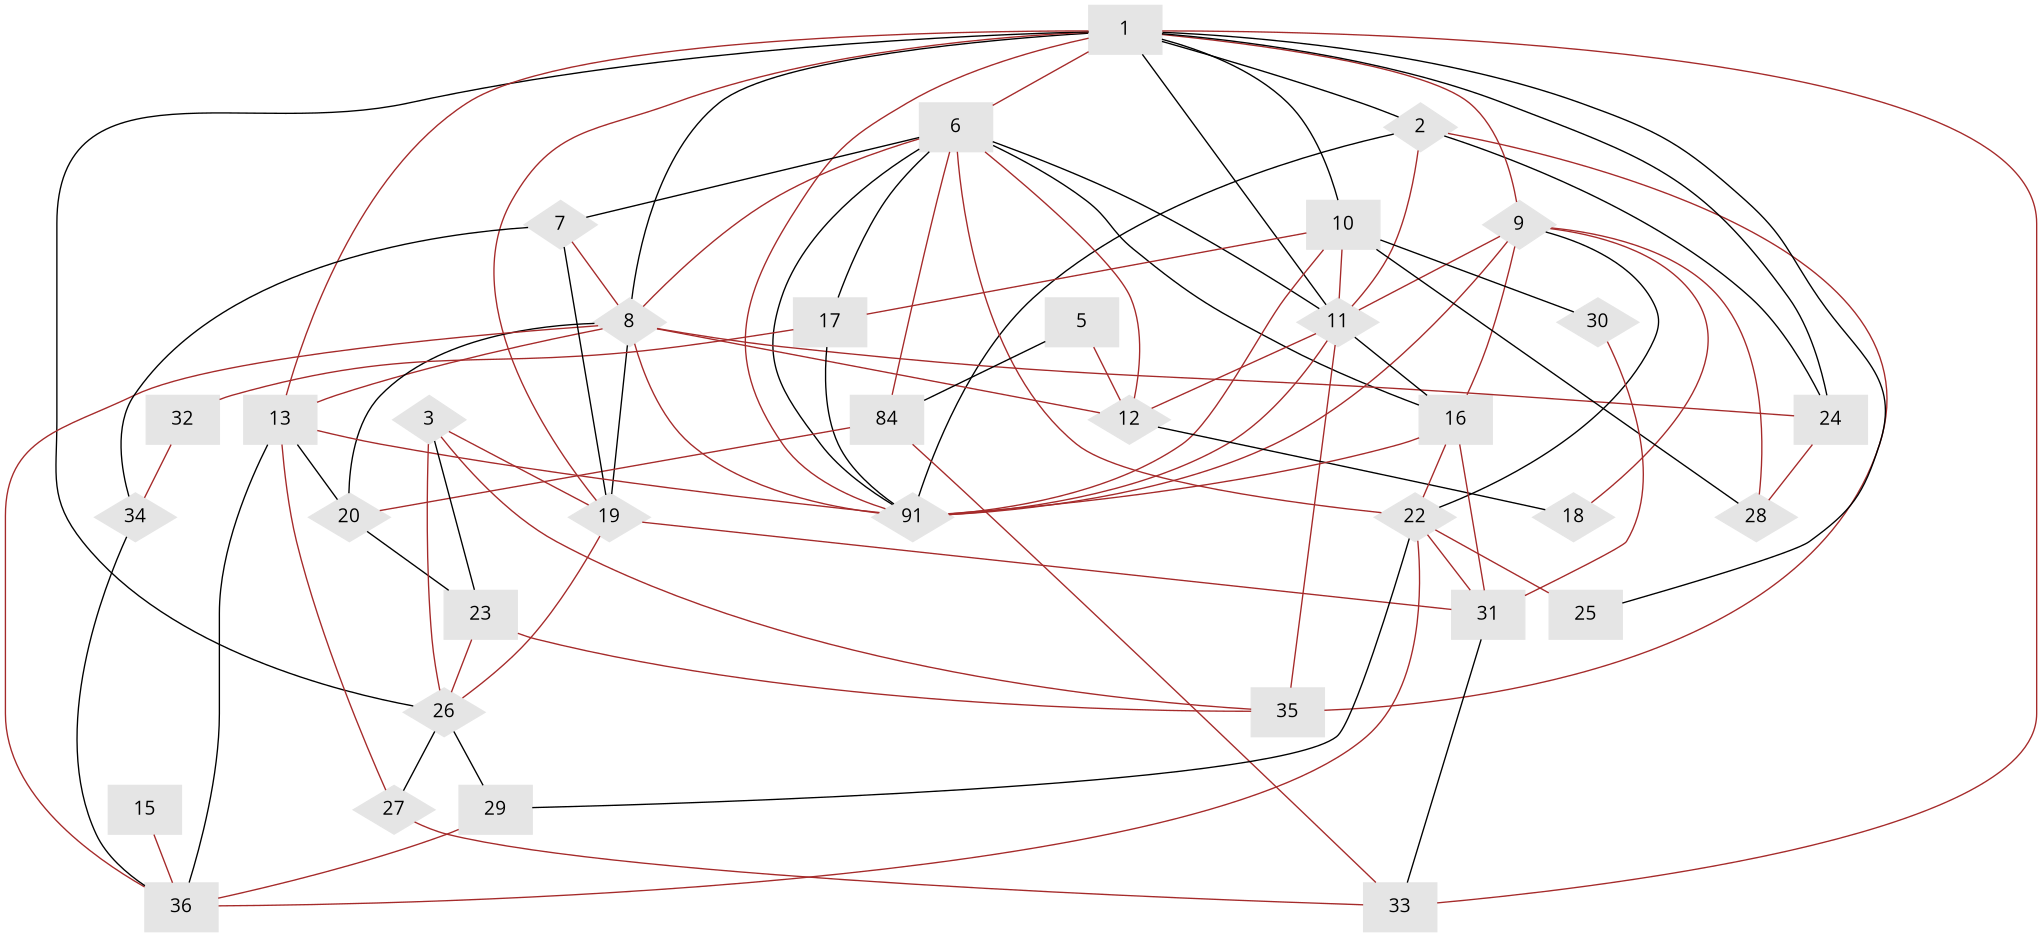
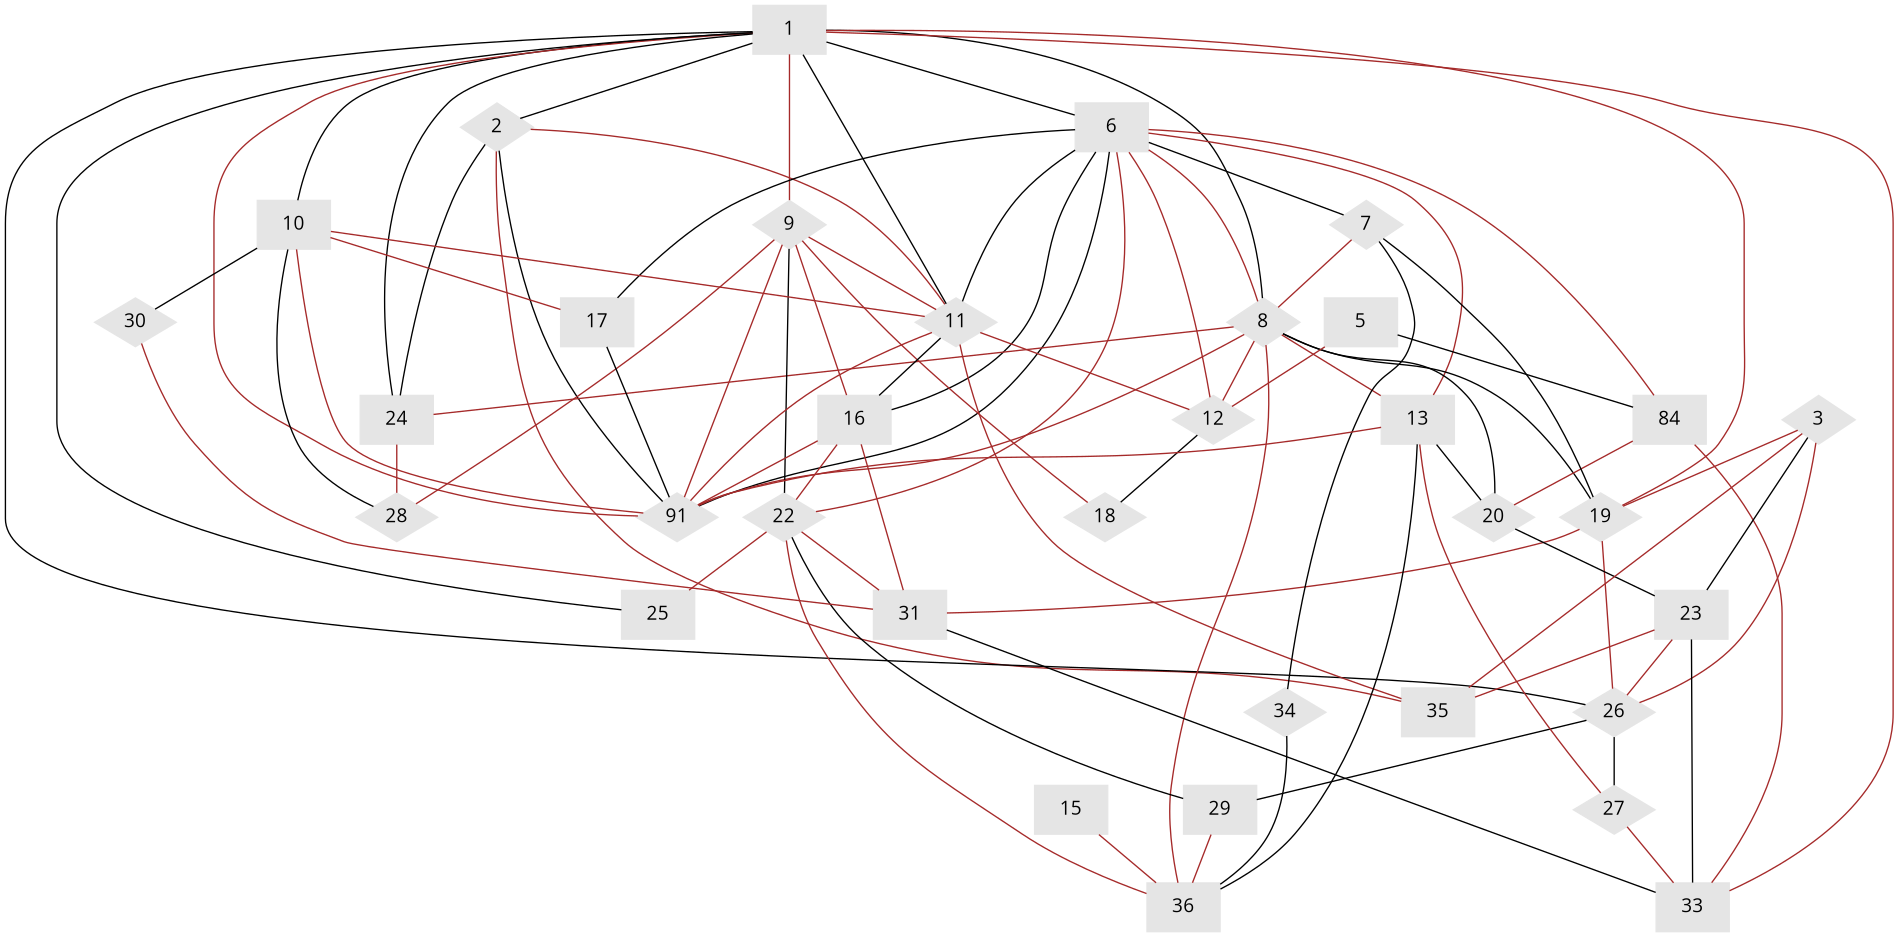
(624, 58) -> (1388, 185)
(1041, 79) -> (951, 79)
(183, 420) -> none
none -> (1692, 761)
